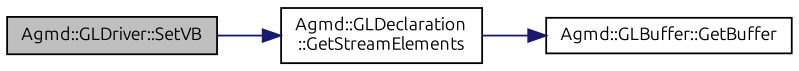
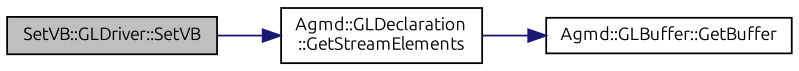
(112, 36) -> (112, 36)
